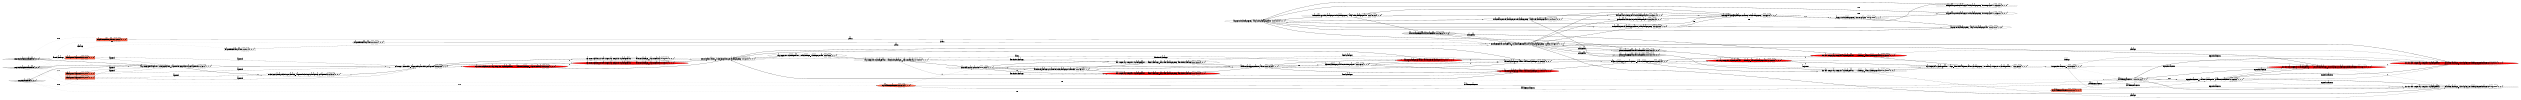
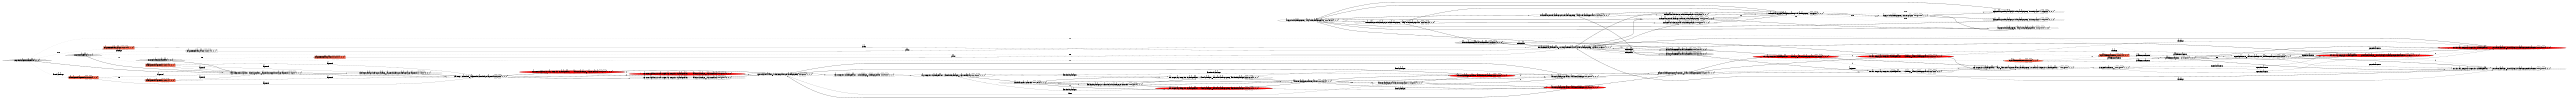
(369, 42) -> (330, 57)
(52, 71) -> (122, 79)
(937, 77) -> (2069, 59)
